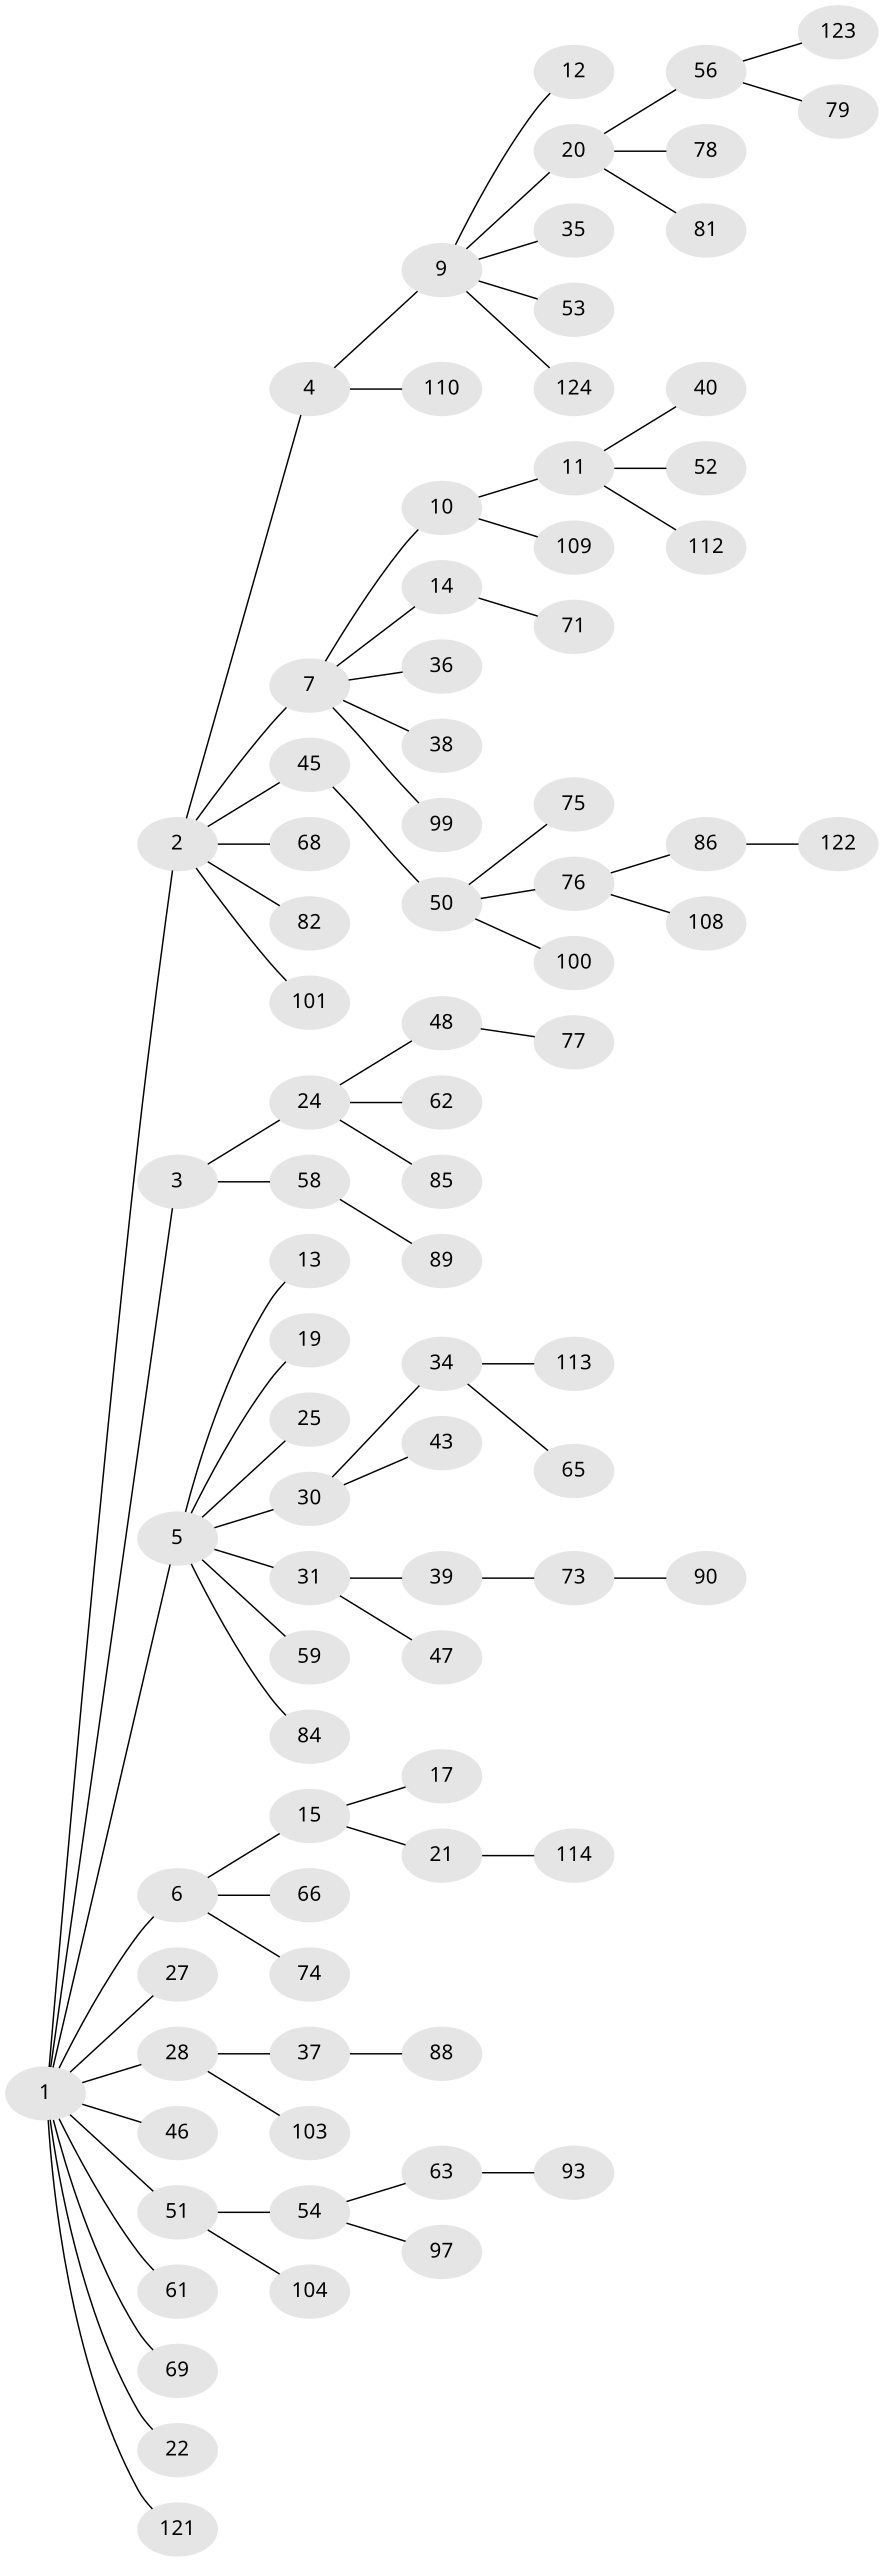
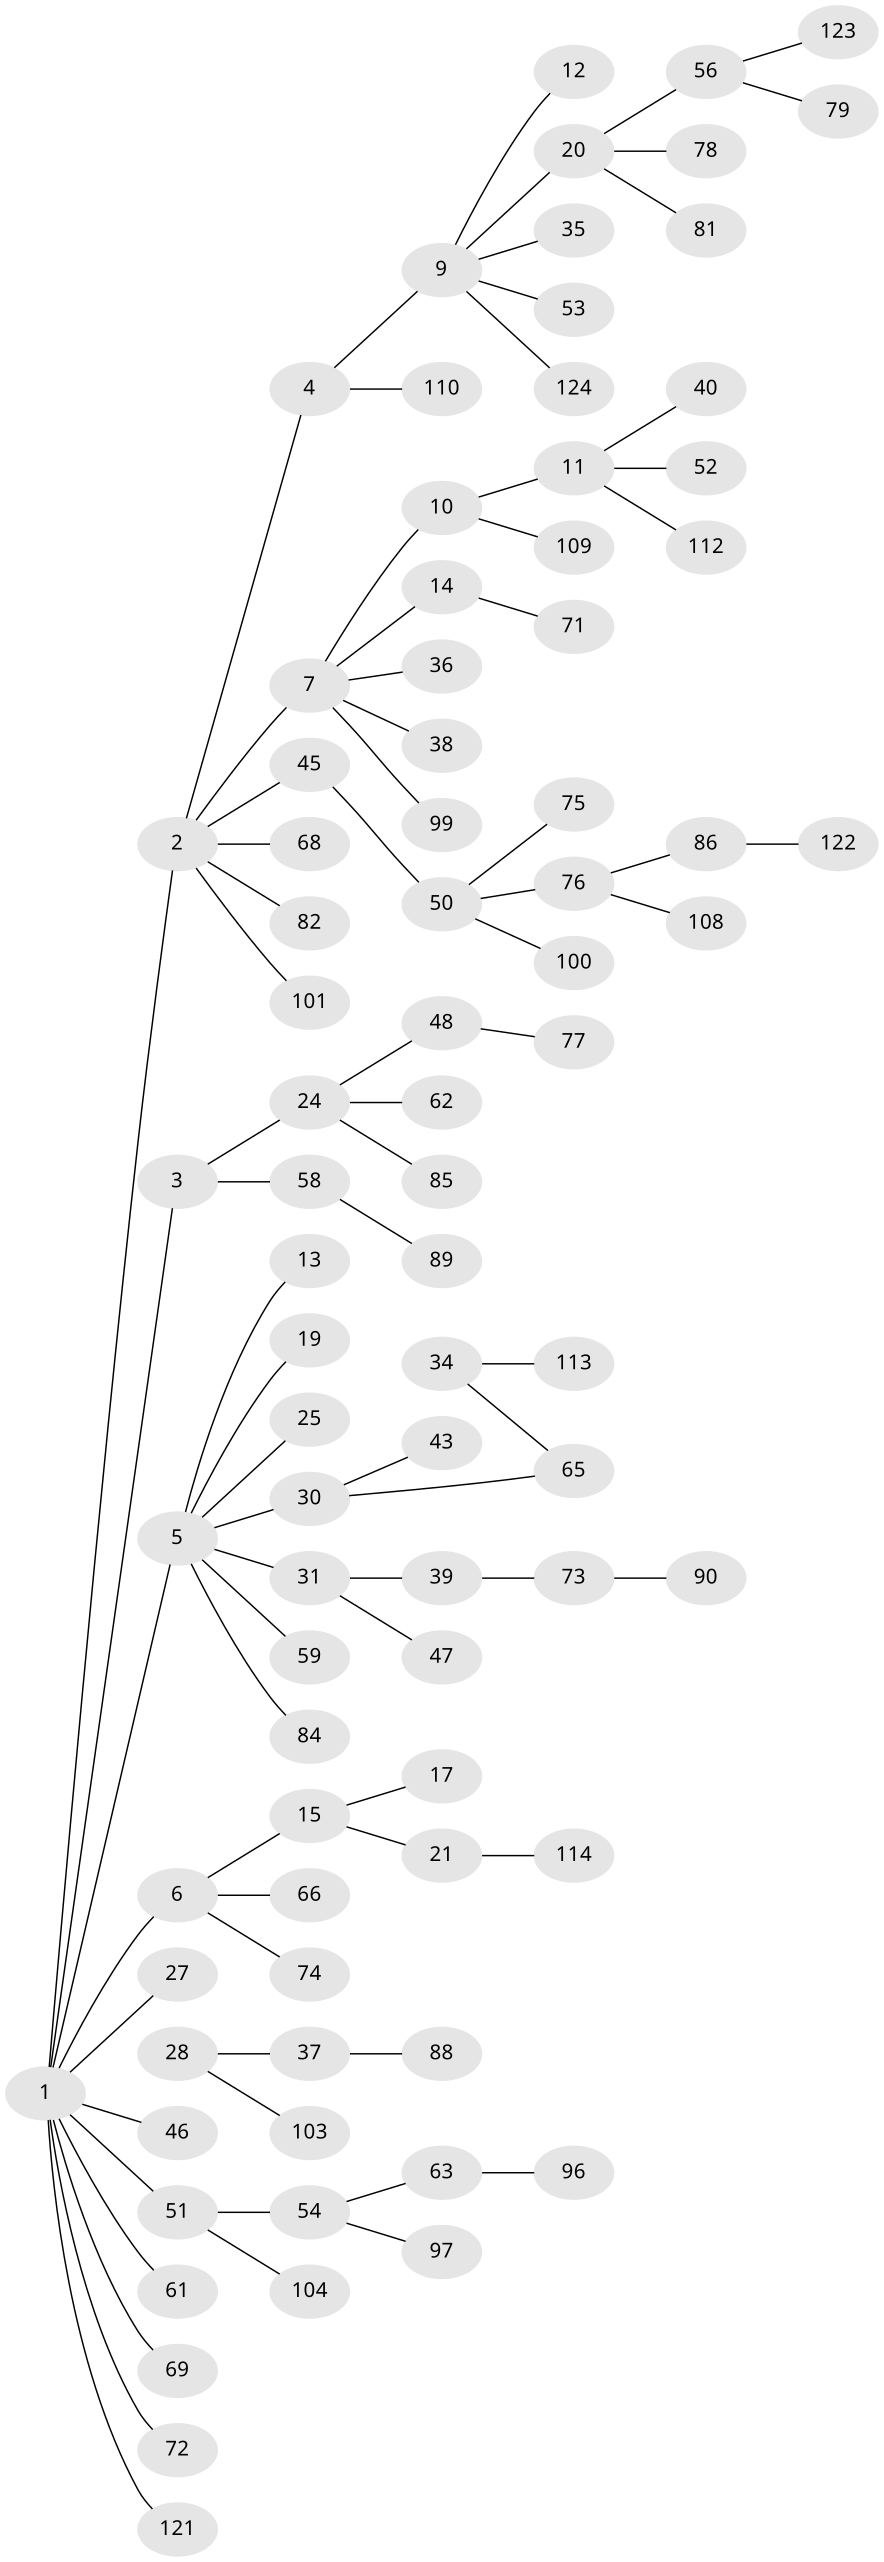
(376, 1431) -> (442, 1487)
(112, 2074) -> none
(574, 2173) -> (574, 2173)
(178, 2450) -> (178, 2450)
